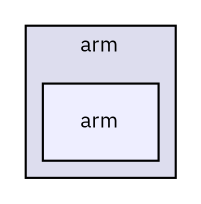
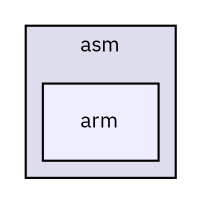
(101, 46) -> (101, 46)
